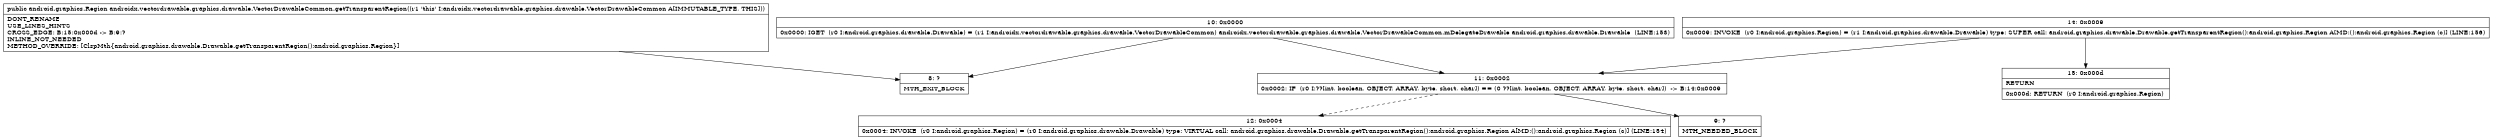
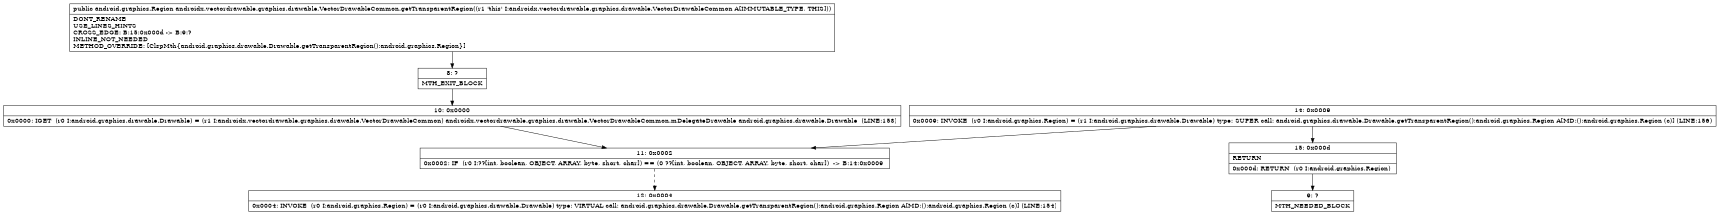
(1073, 57) -> (452, 95)
(1614, 104) -> (1313, 180)
